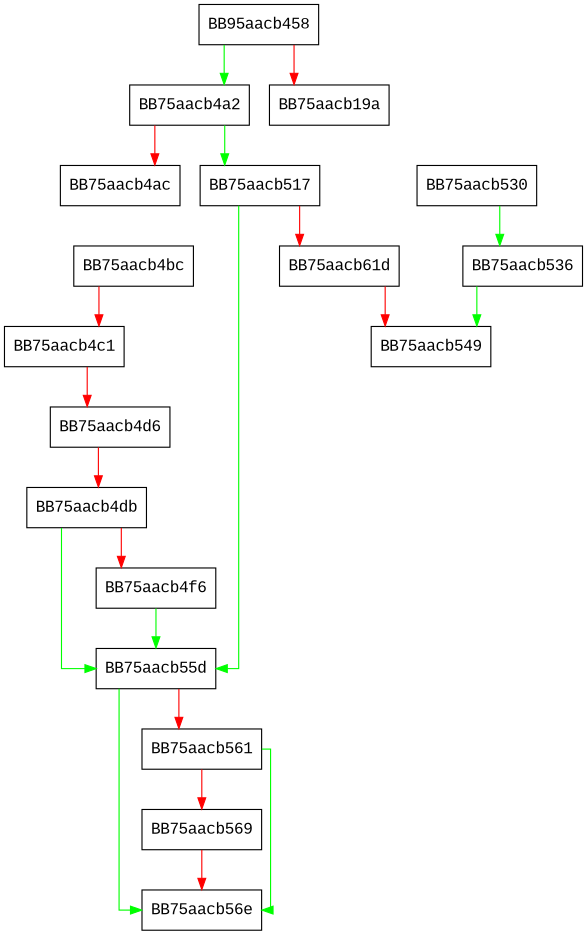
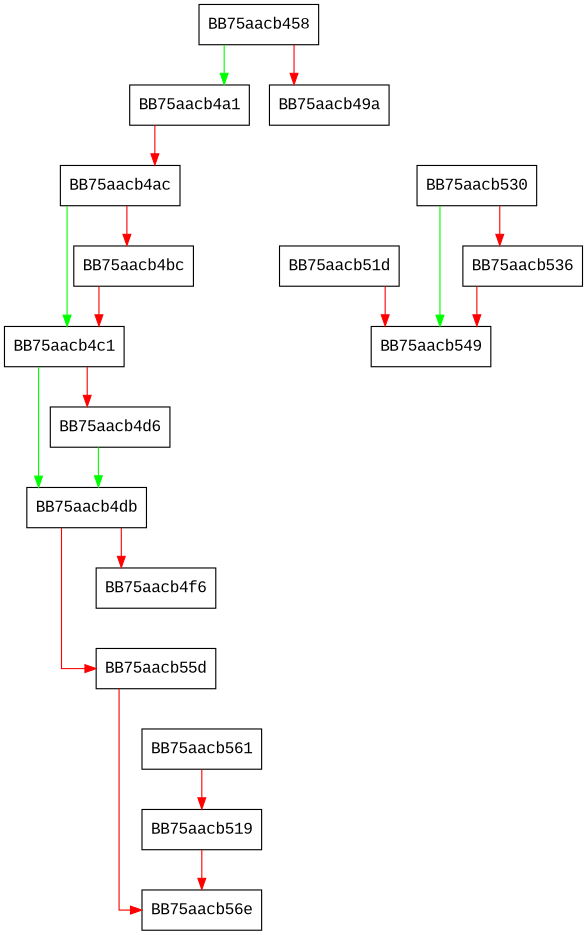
(259, 25) -> (259, 25)
(190, 105) -> (190, 105)
(329, 105) -> (329, 105)
(260, 186) -> none
none -> (127, 220)
(500, 220) -> (500, 220)
none -> (67, 261)
none -> (440, 261)
(339, 266) -> (339, 266)
(477, 301) -> (477, 301)
none -> (39, 422)
(98, 462) -> (98, 462)
(61, 610) -> (61, 610)
(156, 623) -> none
(179, 703) -> none
(119, 805) -> (119, 805)
(271, 826) -> none
(202, 830) -> (202, 830)
